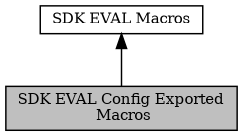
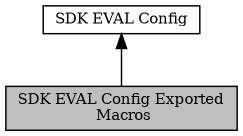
(122, 20) -> (122, 20)
